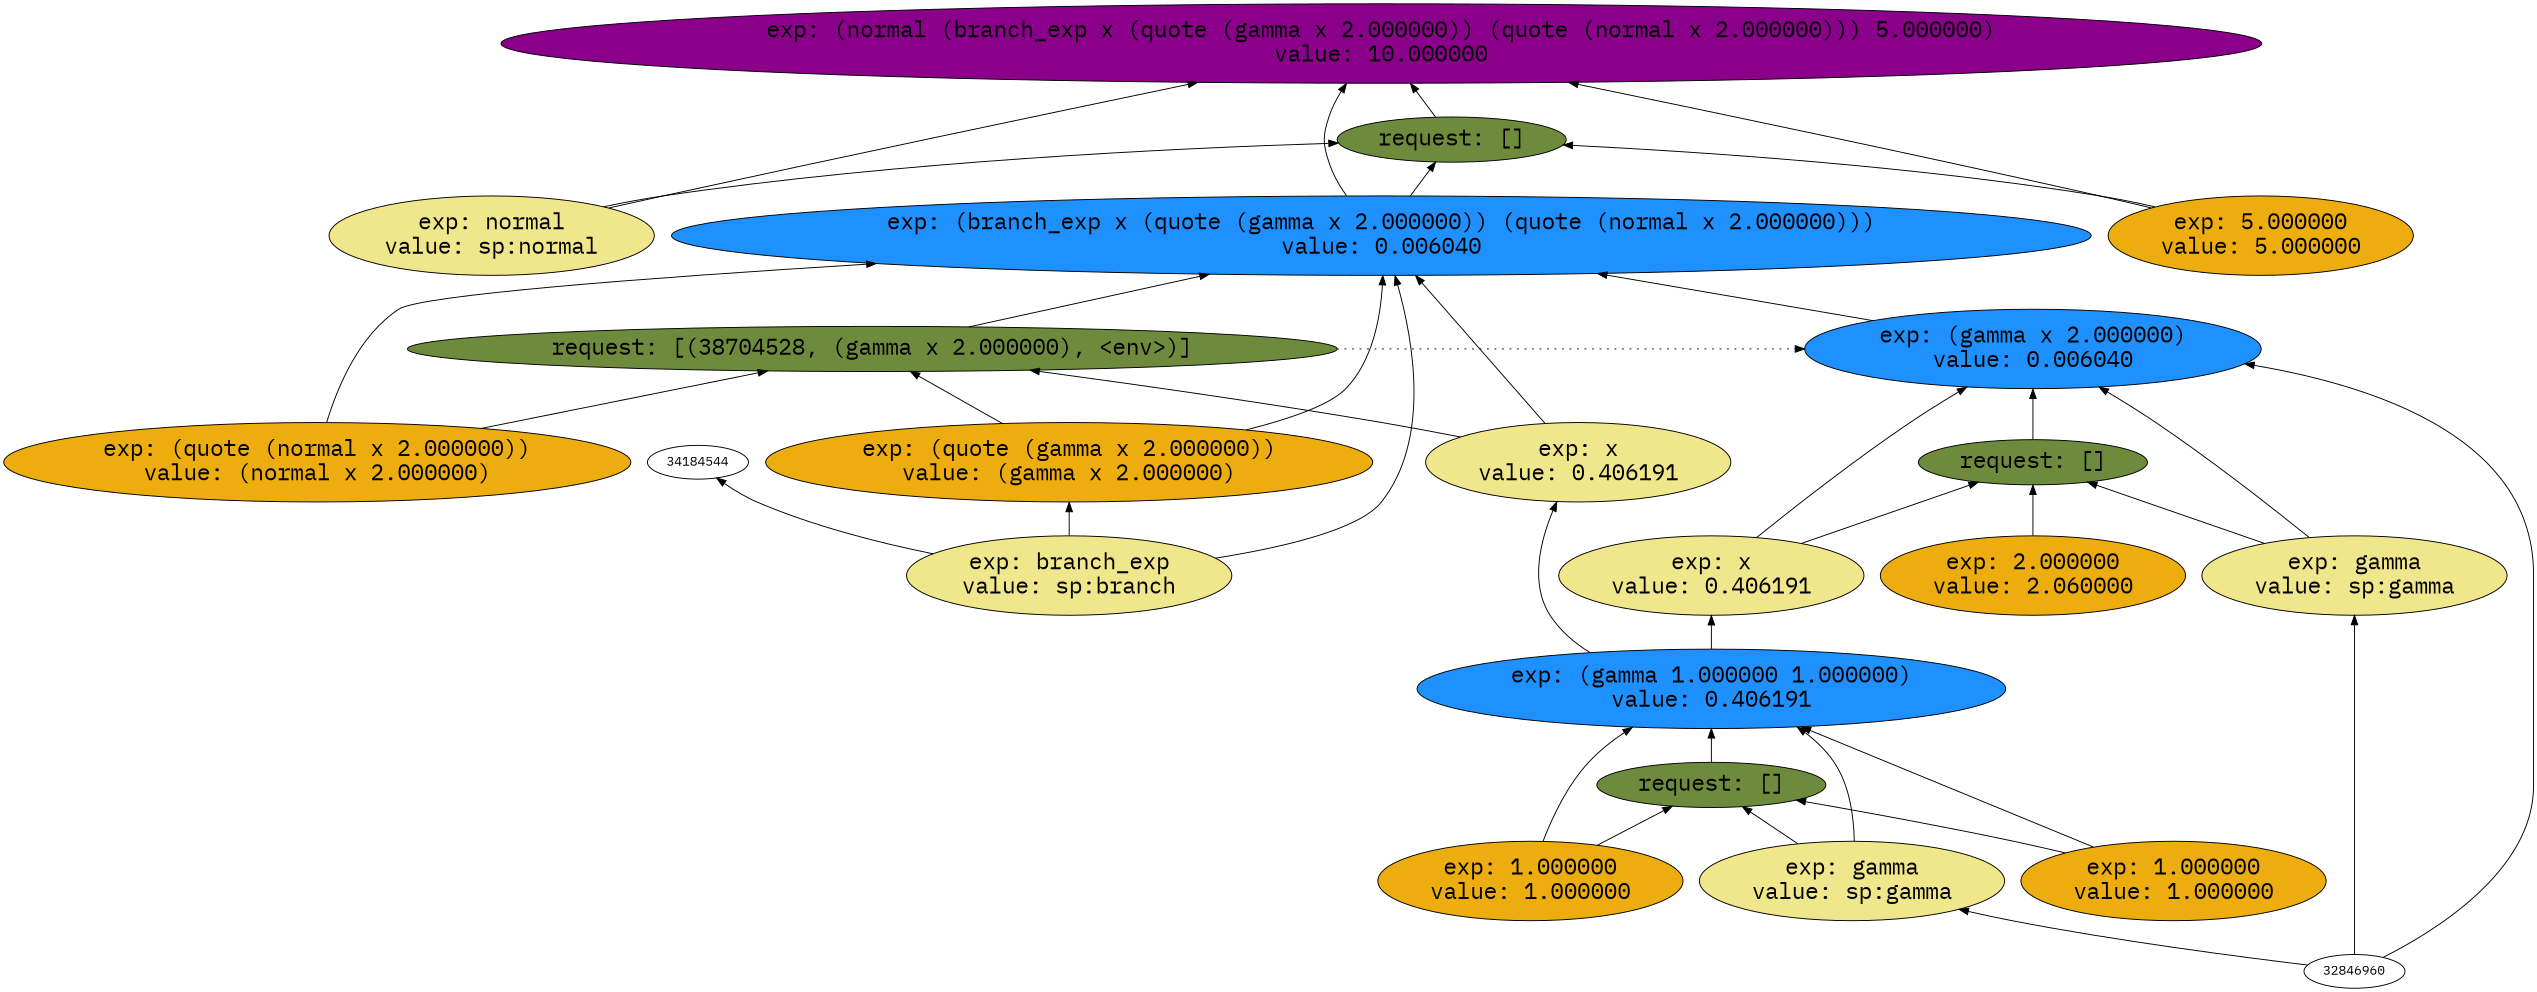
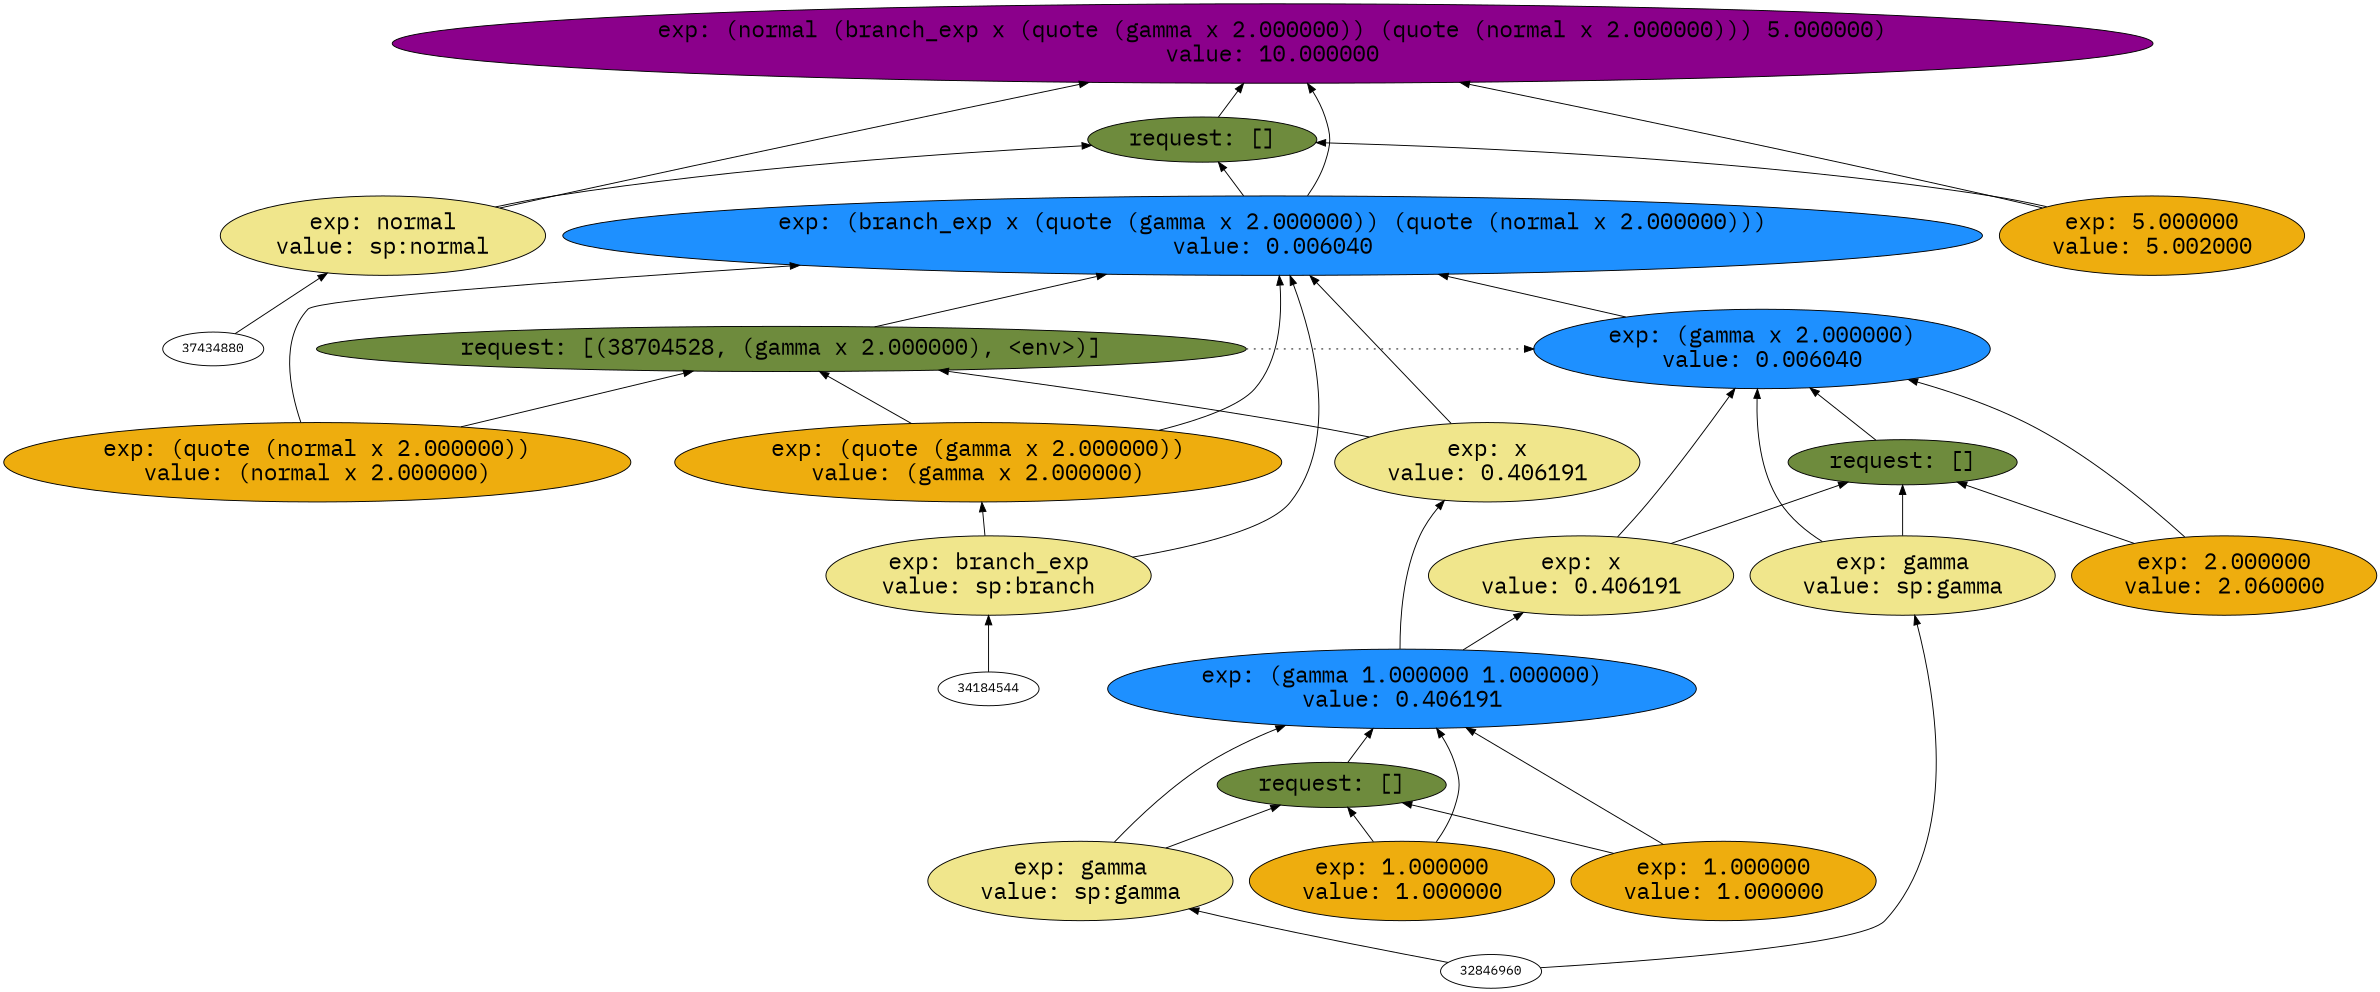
(2261, 236) -> (2152, 236)
none -> (213, 349)
(826, 527) -> (989, 648)
(2534, 610) -> (2061, 442)
